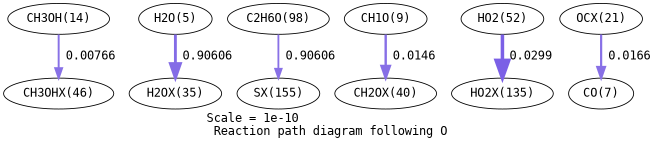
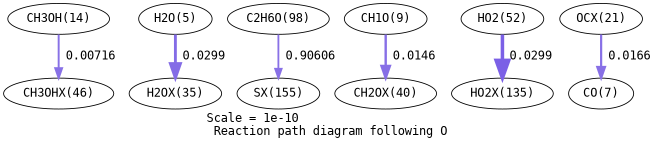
(87, 56) -> (87, 56)
(204, 56) -> (200, 56)
